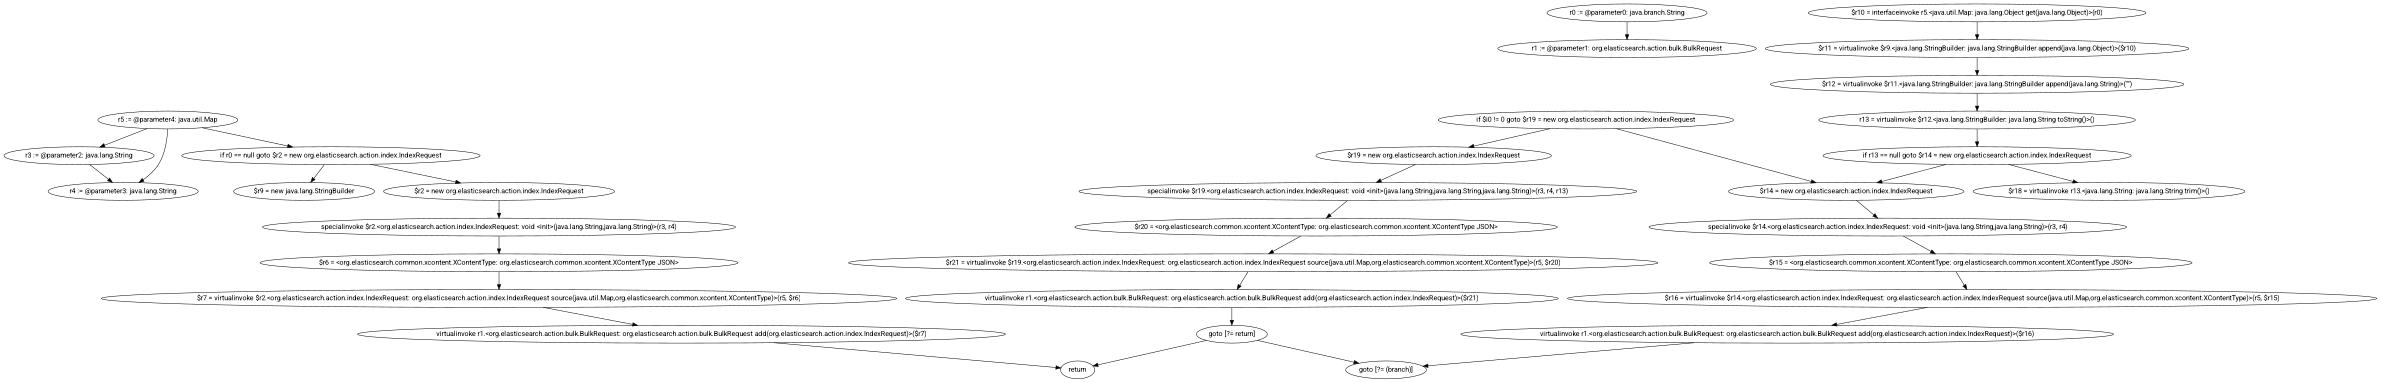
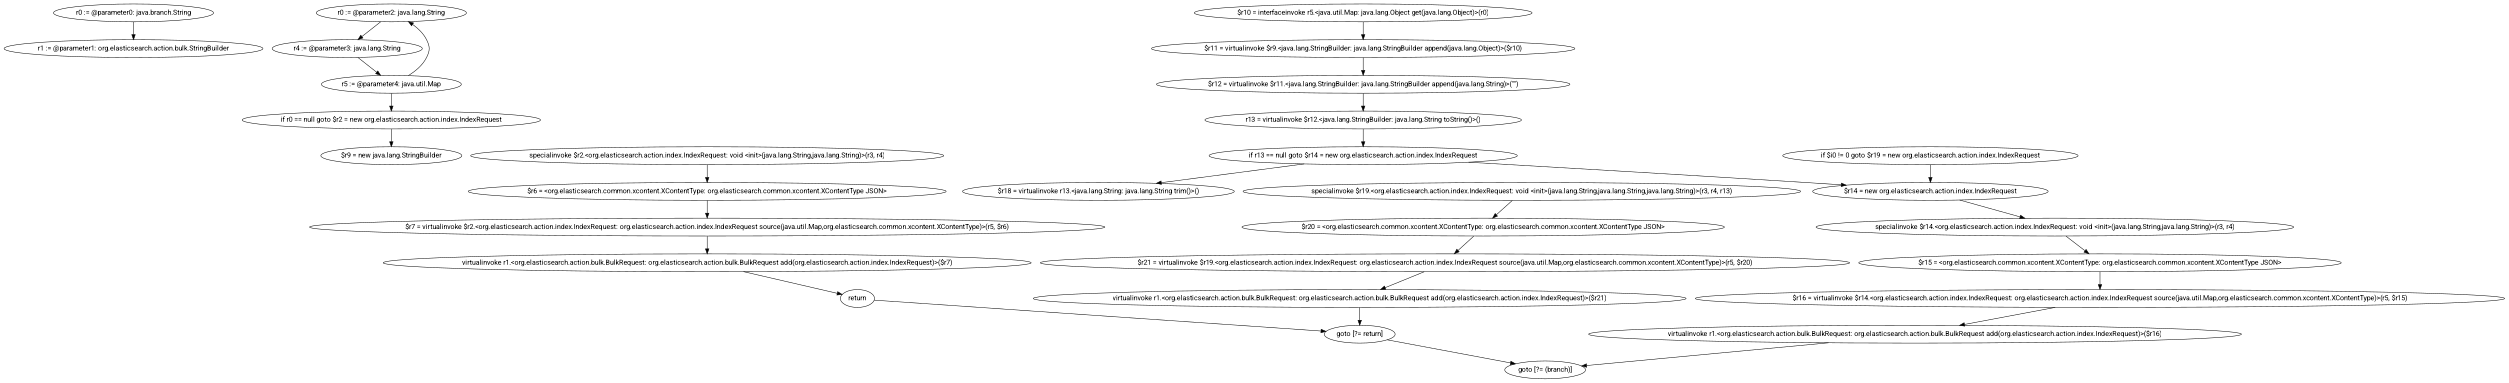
(1627, 49) -> (134, 49)
(79, 156) -> (391, 13)
(1434, 156) -> none
(162, 158) -> (367, 65)
(499, 191) -> none
(1152, 353) -> (1098, 316)
